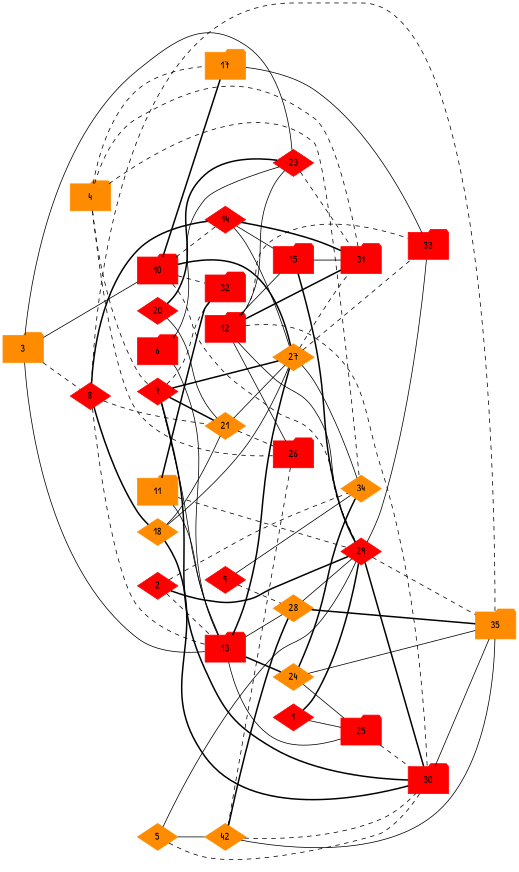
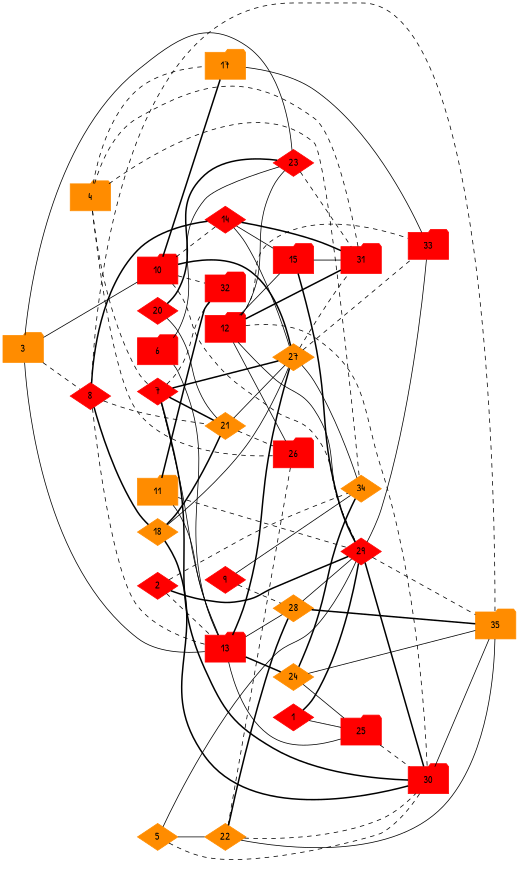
(193, 489) -> (193, 489)
(225, 837) -> (225, 837)
